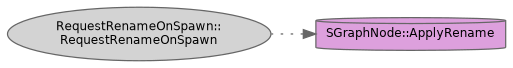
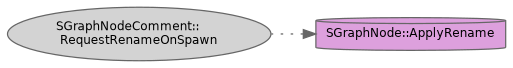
(139, 34) -> (139, 34)
